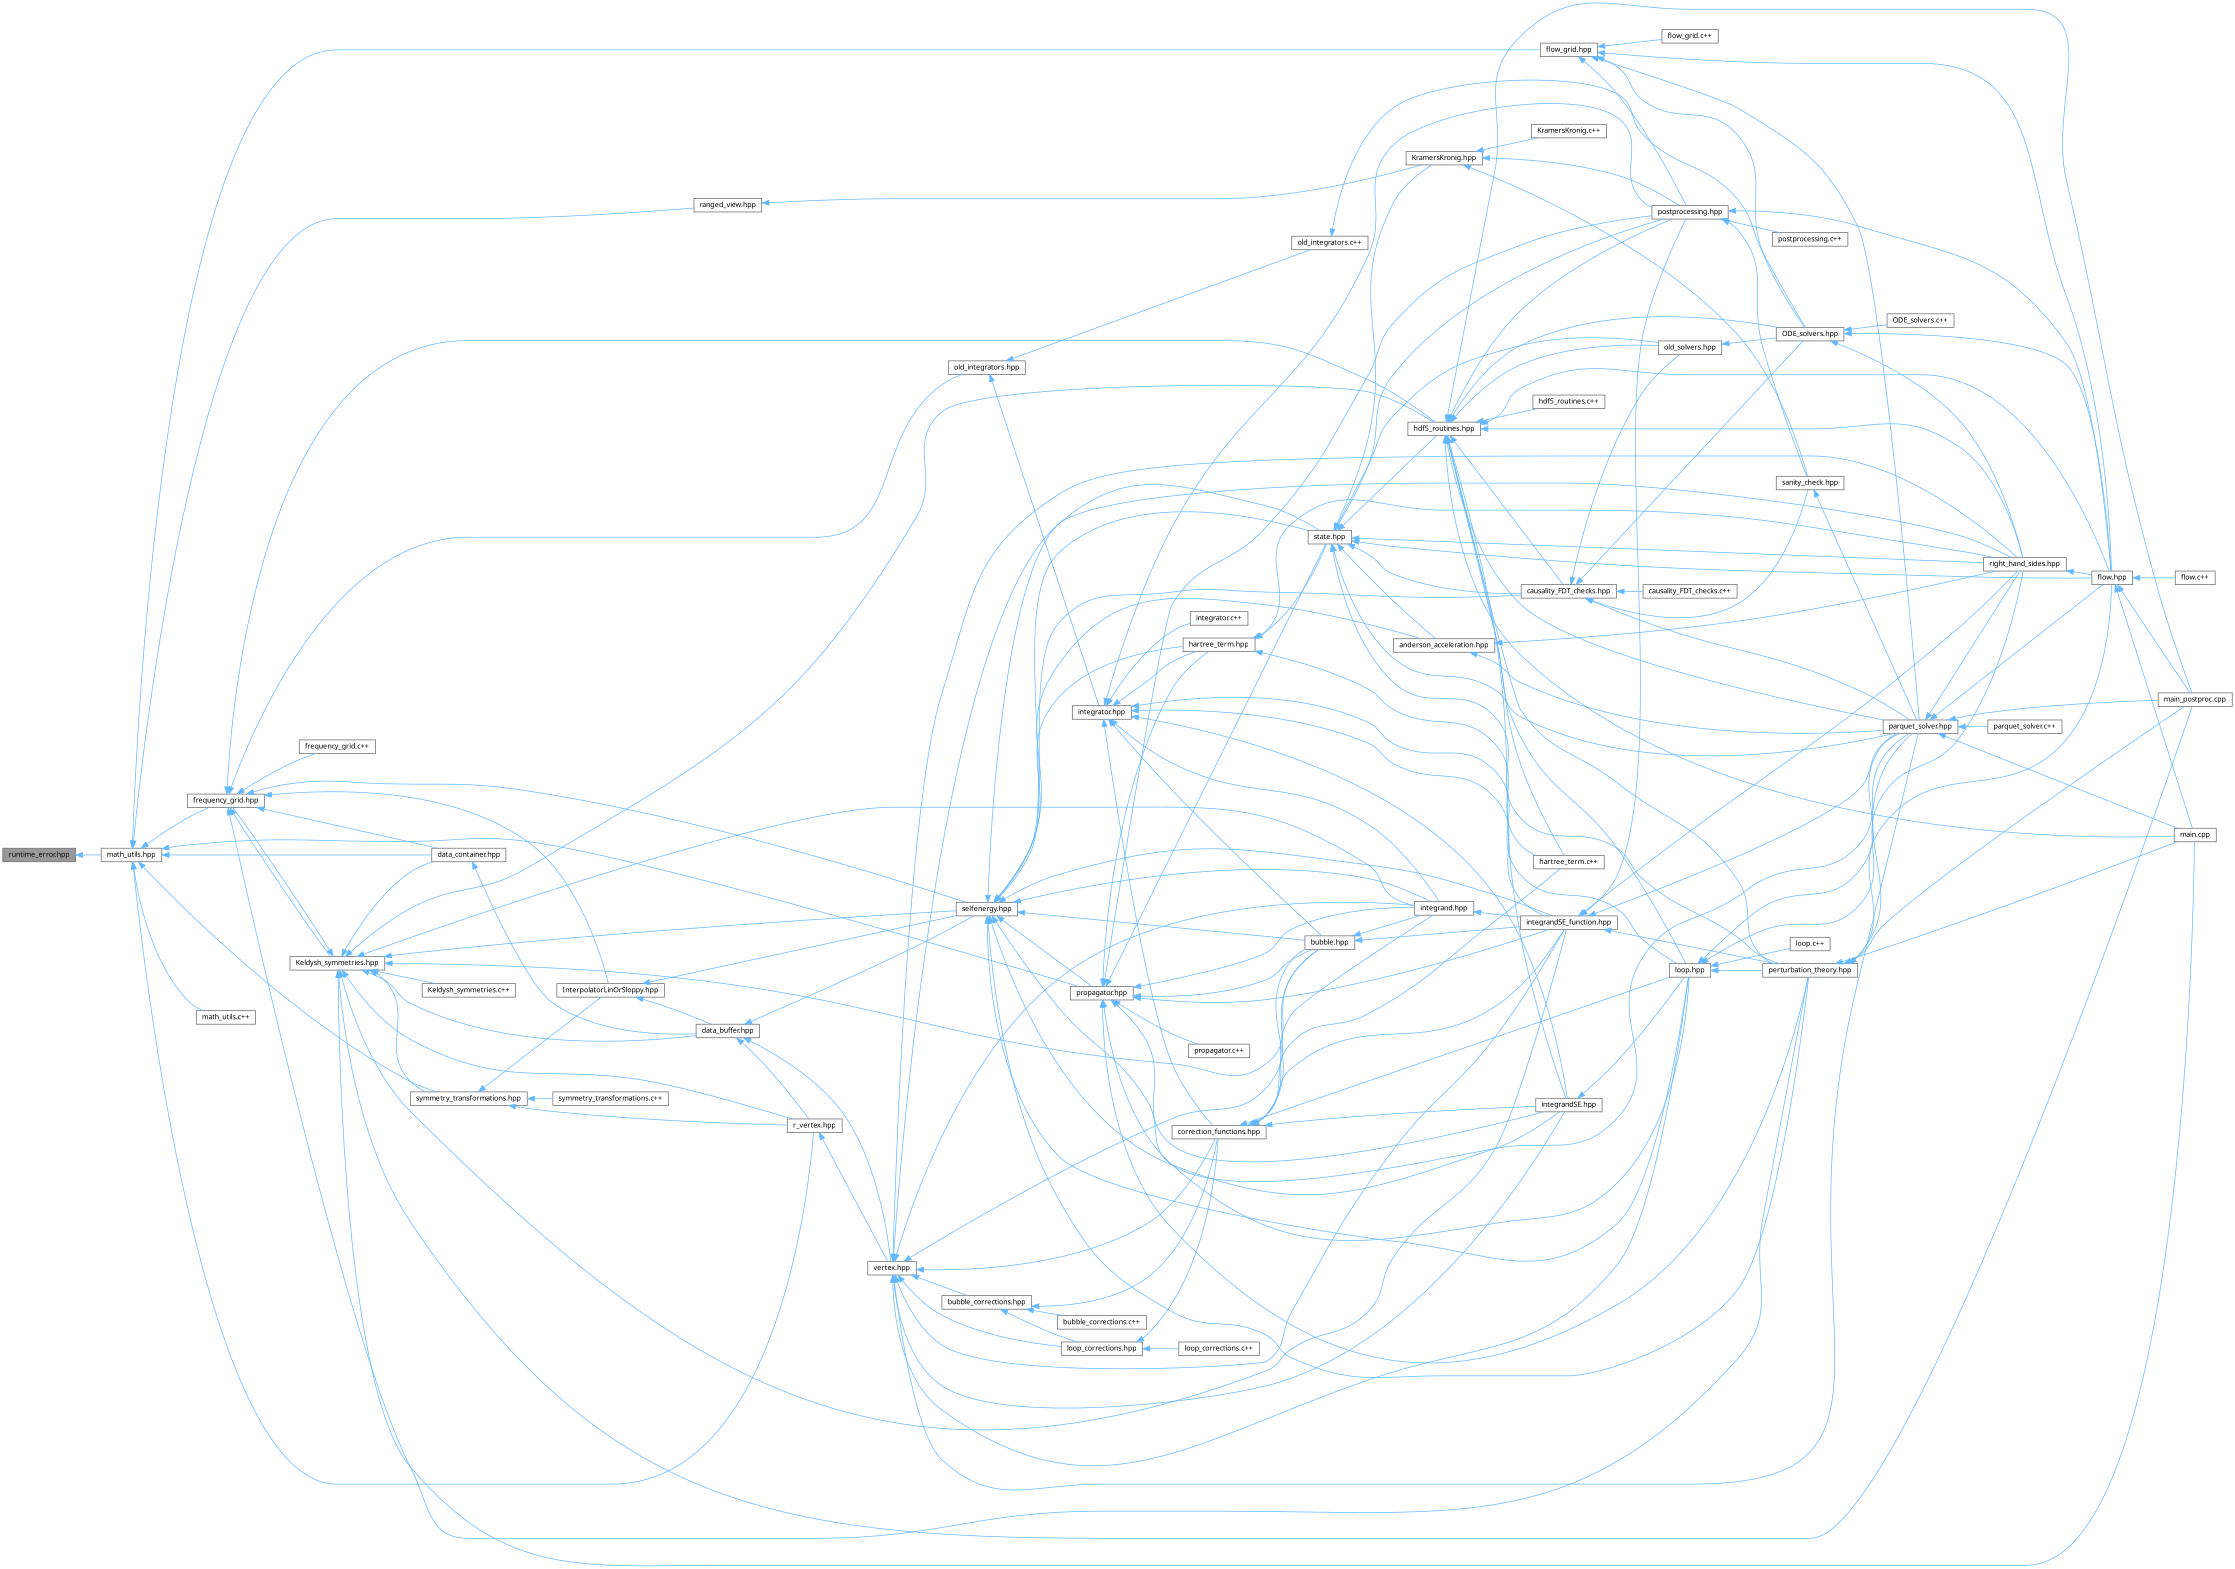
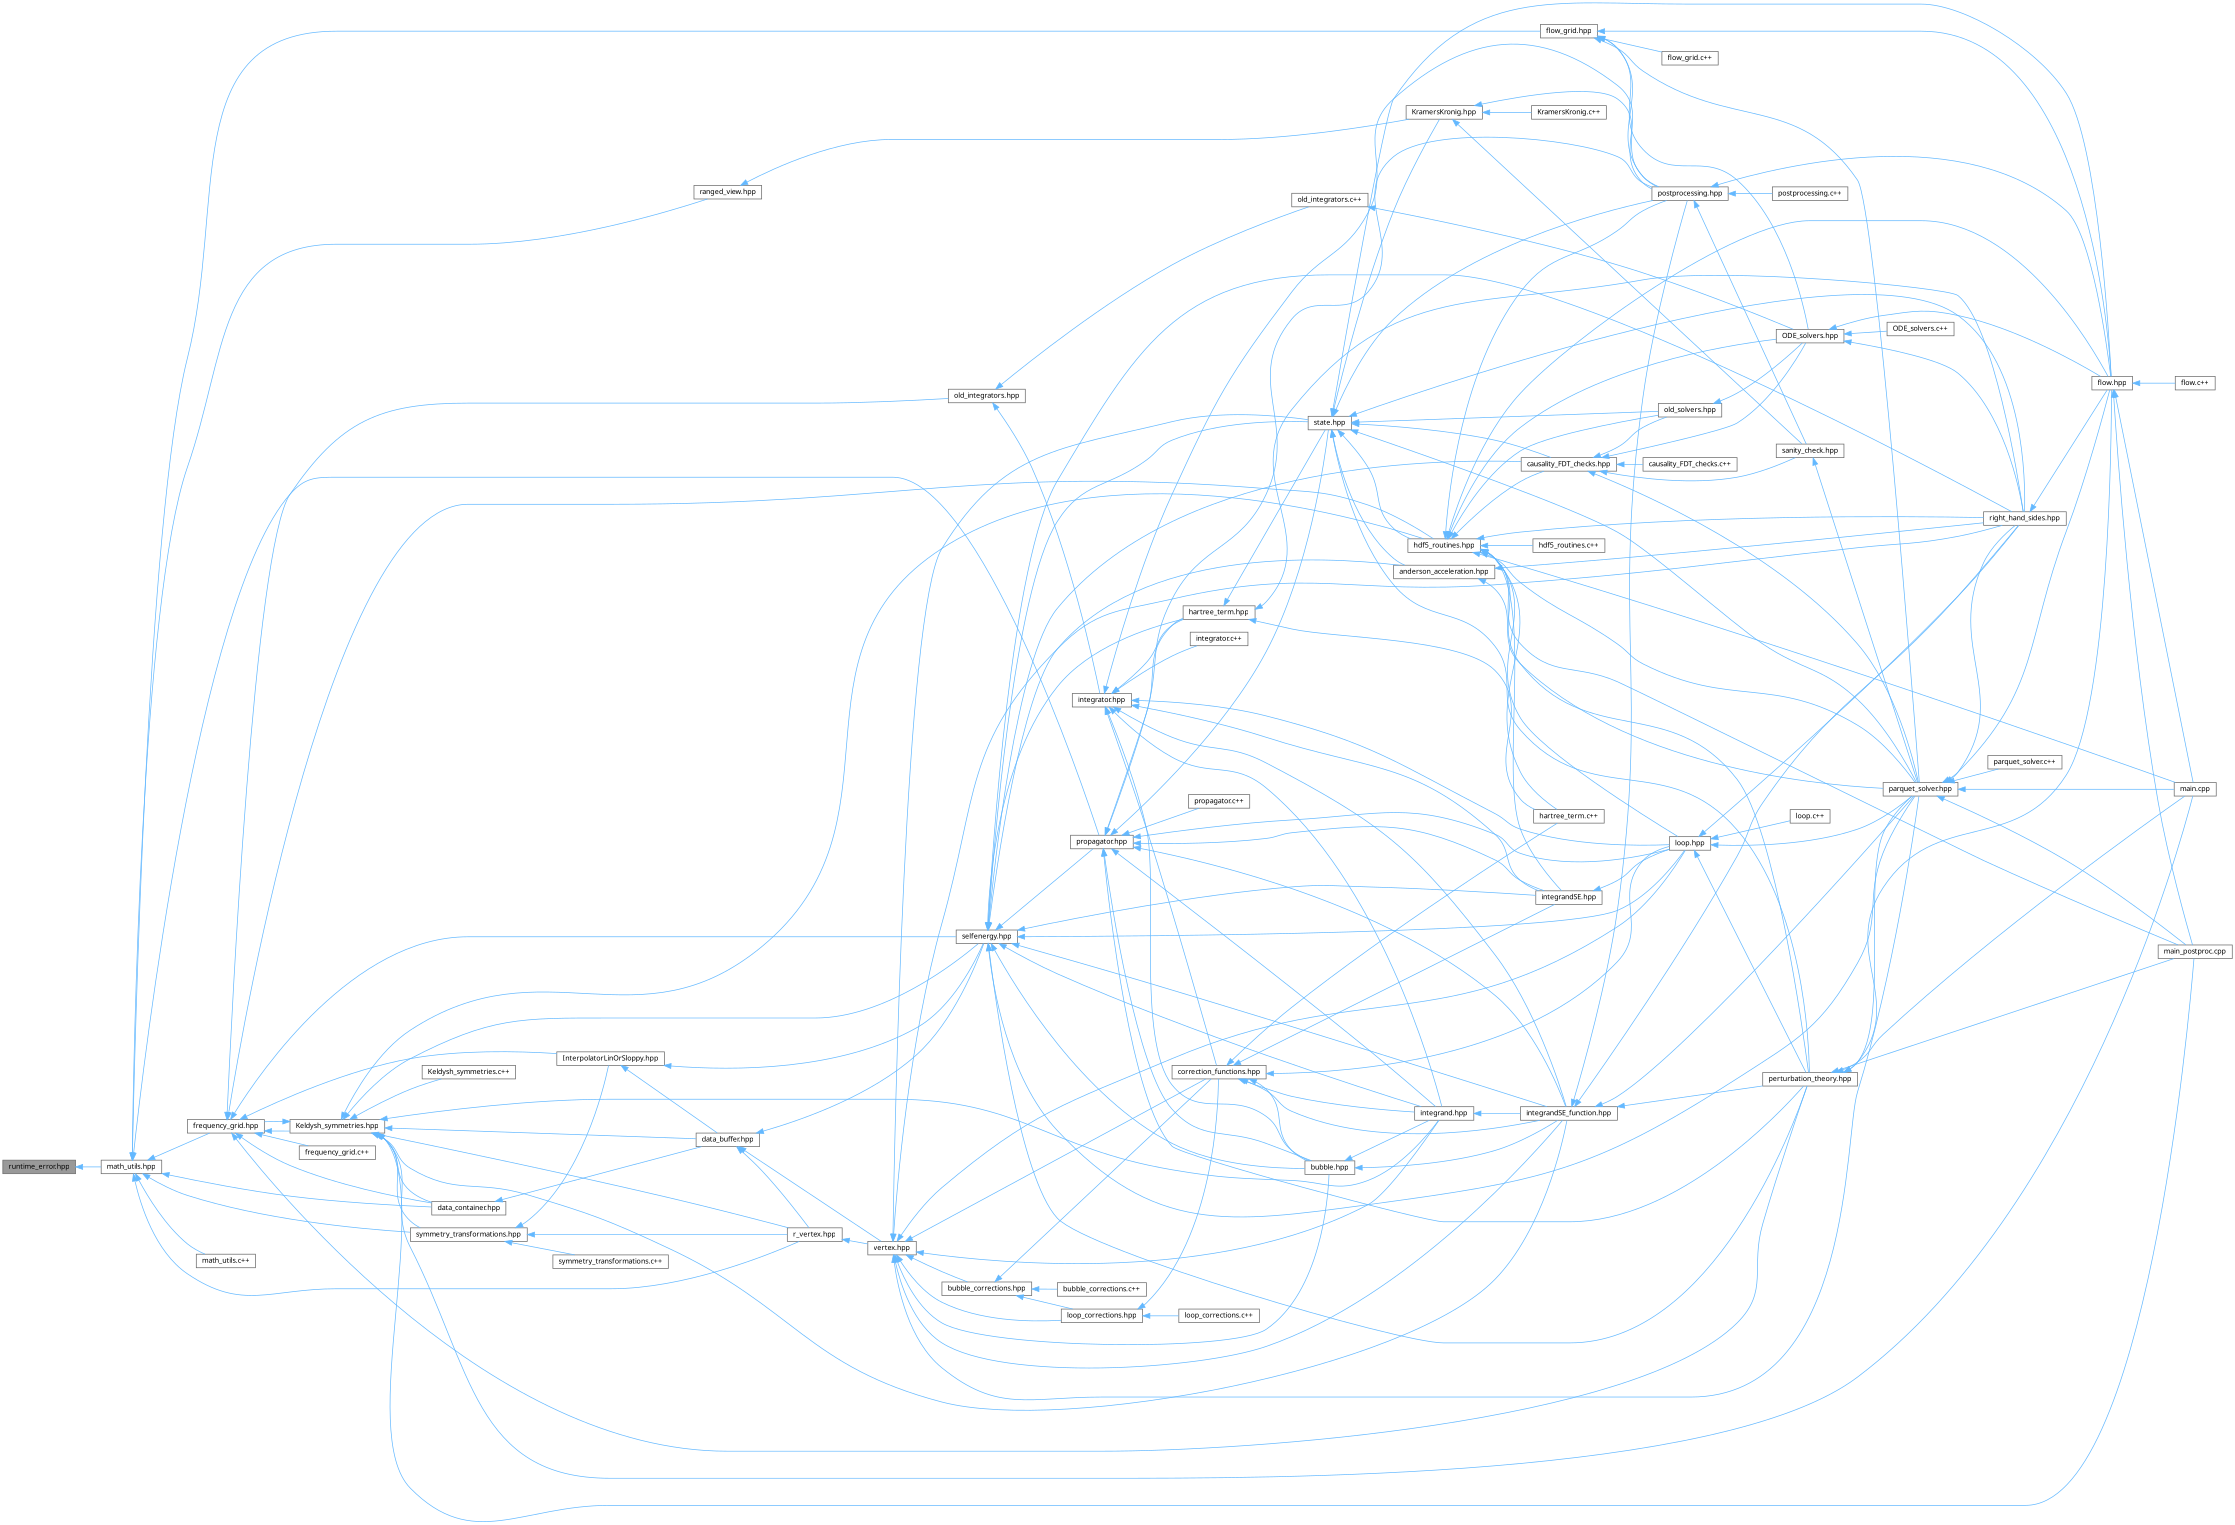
(898, 1017) -> none
(1251, 1389) -> none
